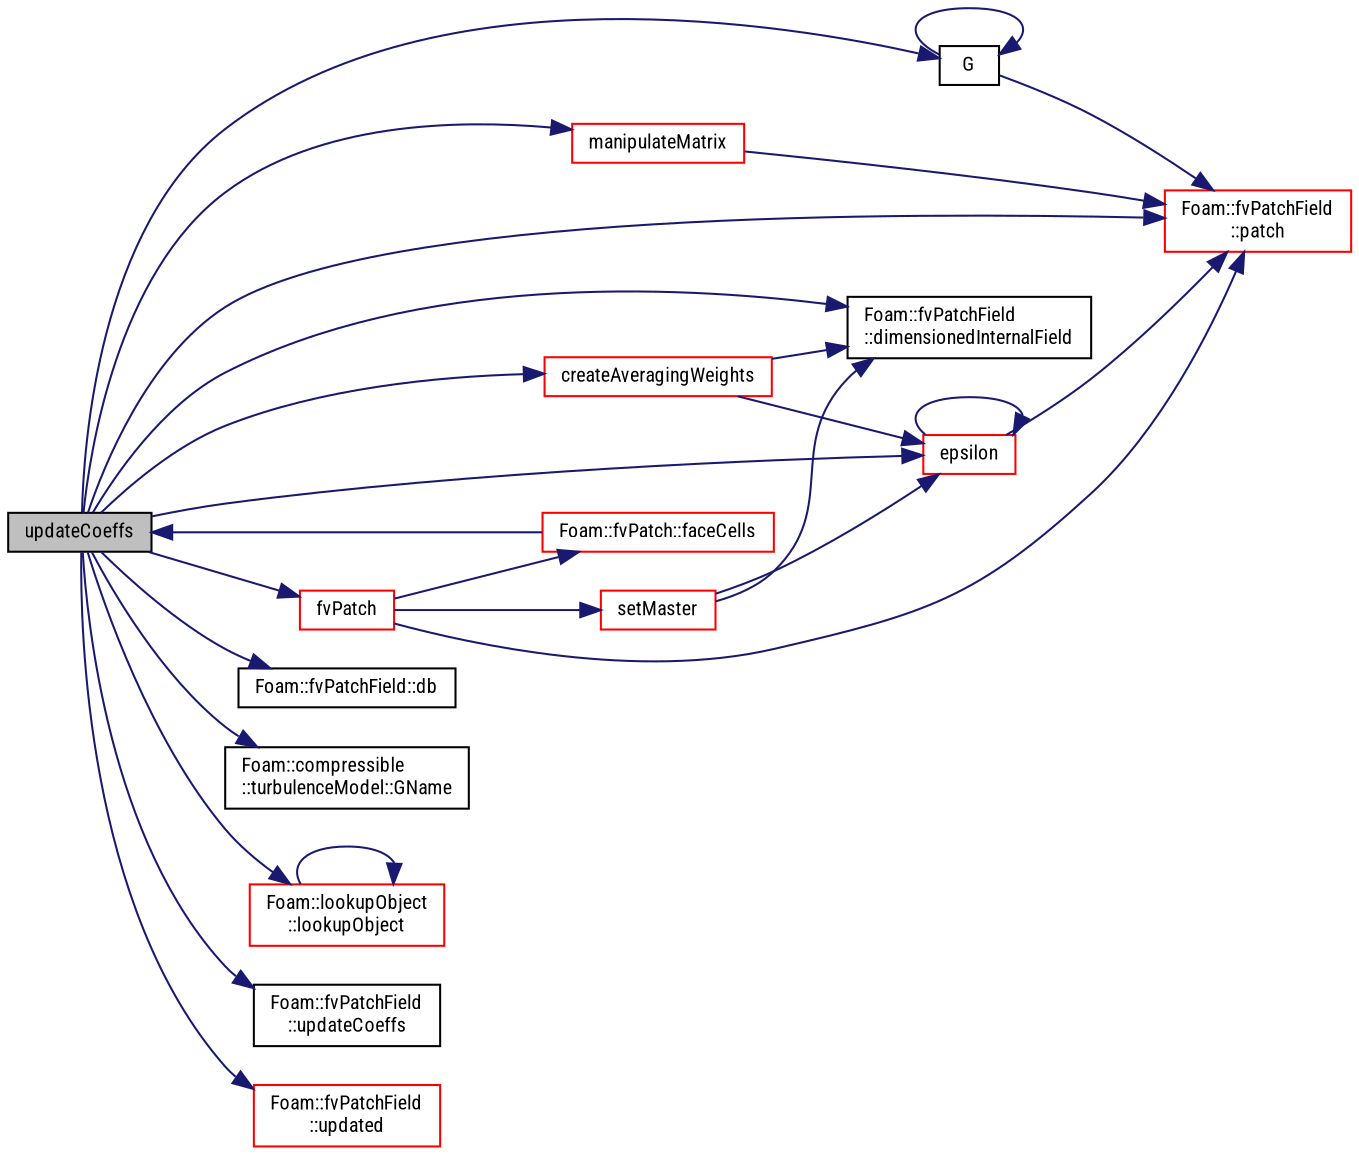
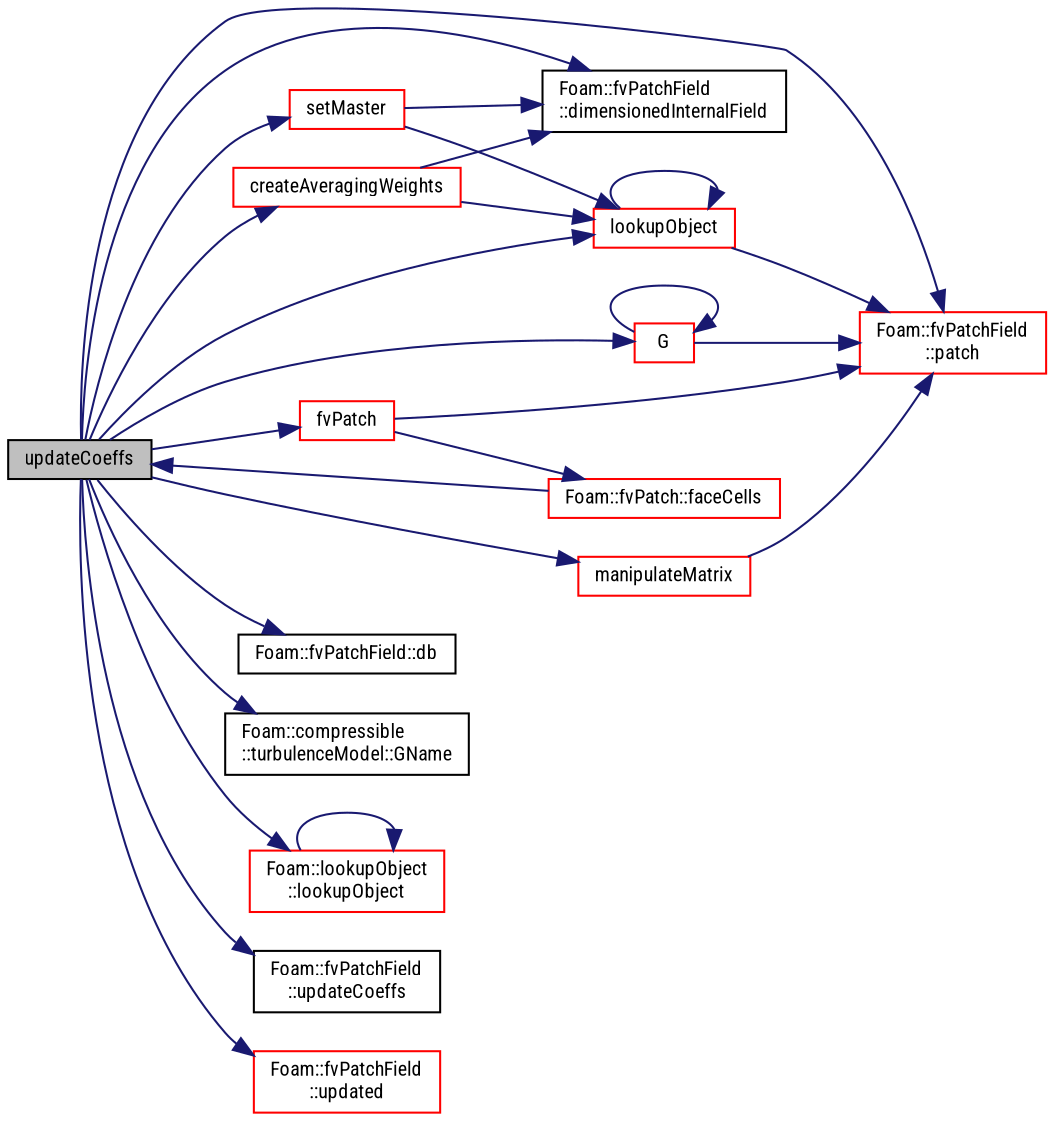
(969, 66) -> (664, 343)
(969, 454) -> (664, 228)
(487, 610) -> (144, 260)
